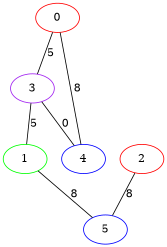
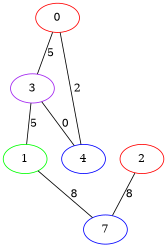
(78, 88) -> (78, 88)
(105, 230) -> (105, 230)
